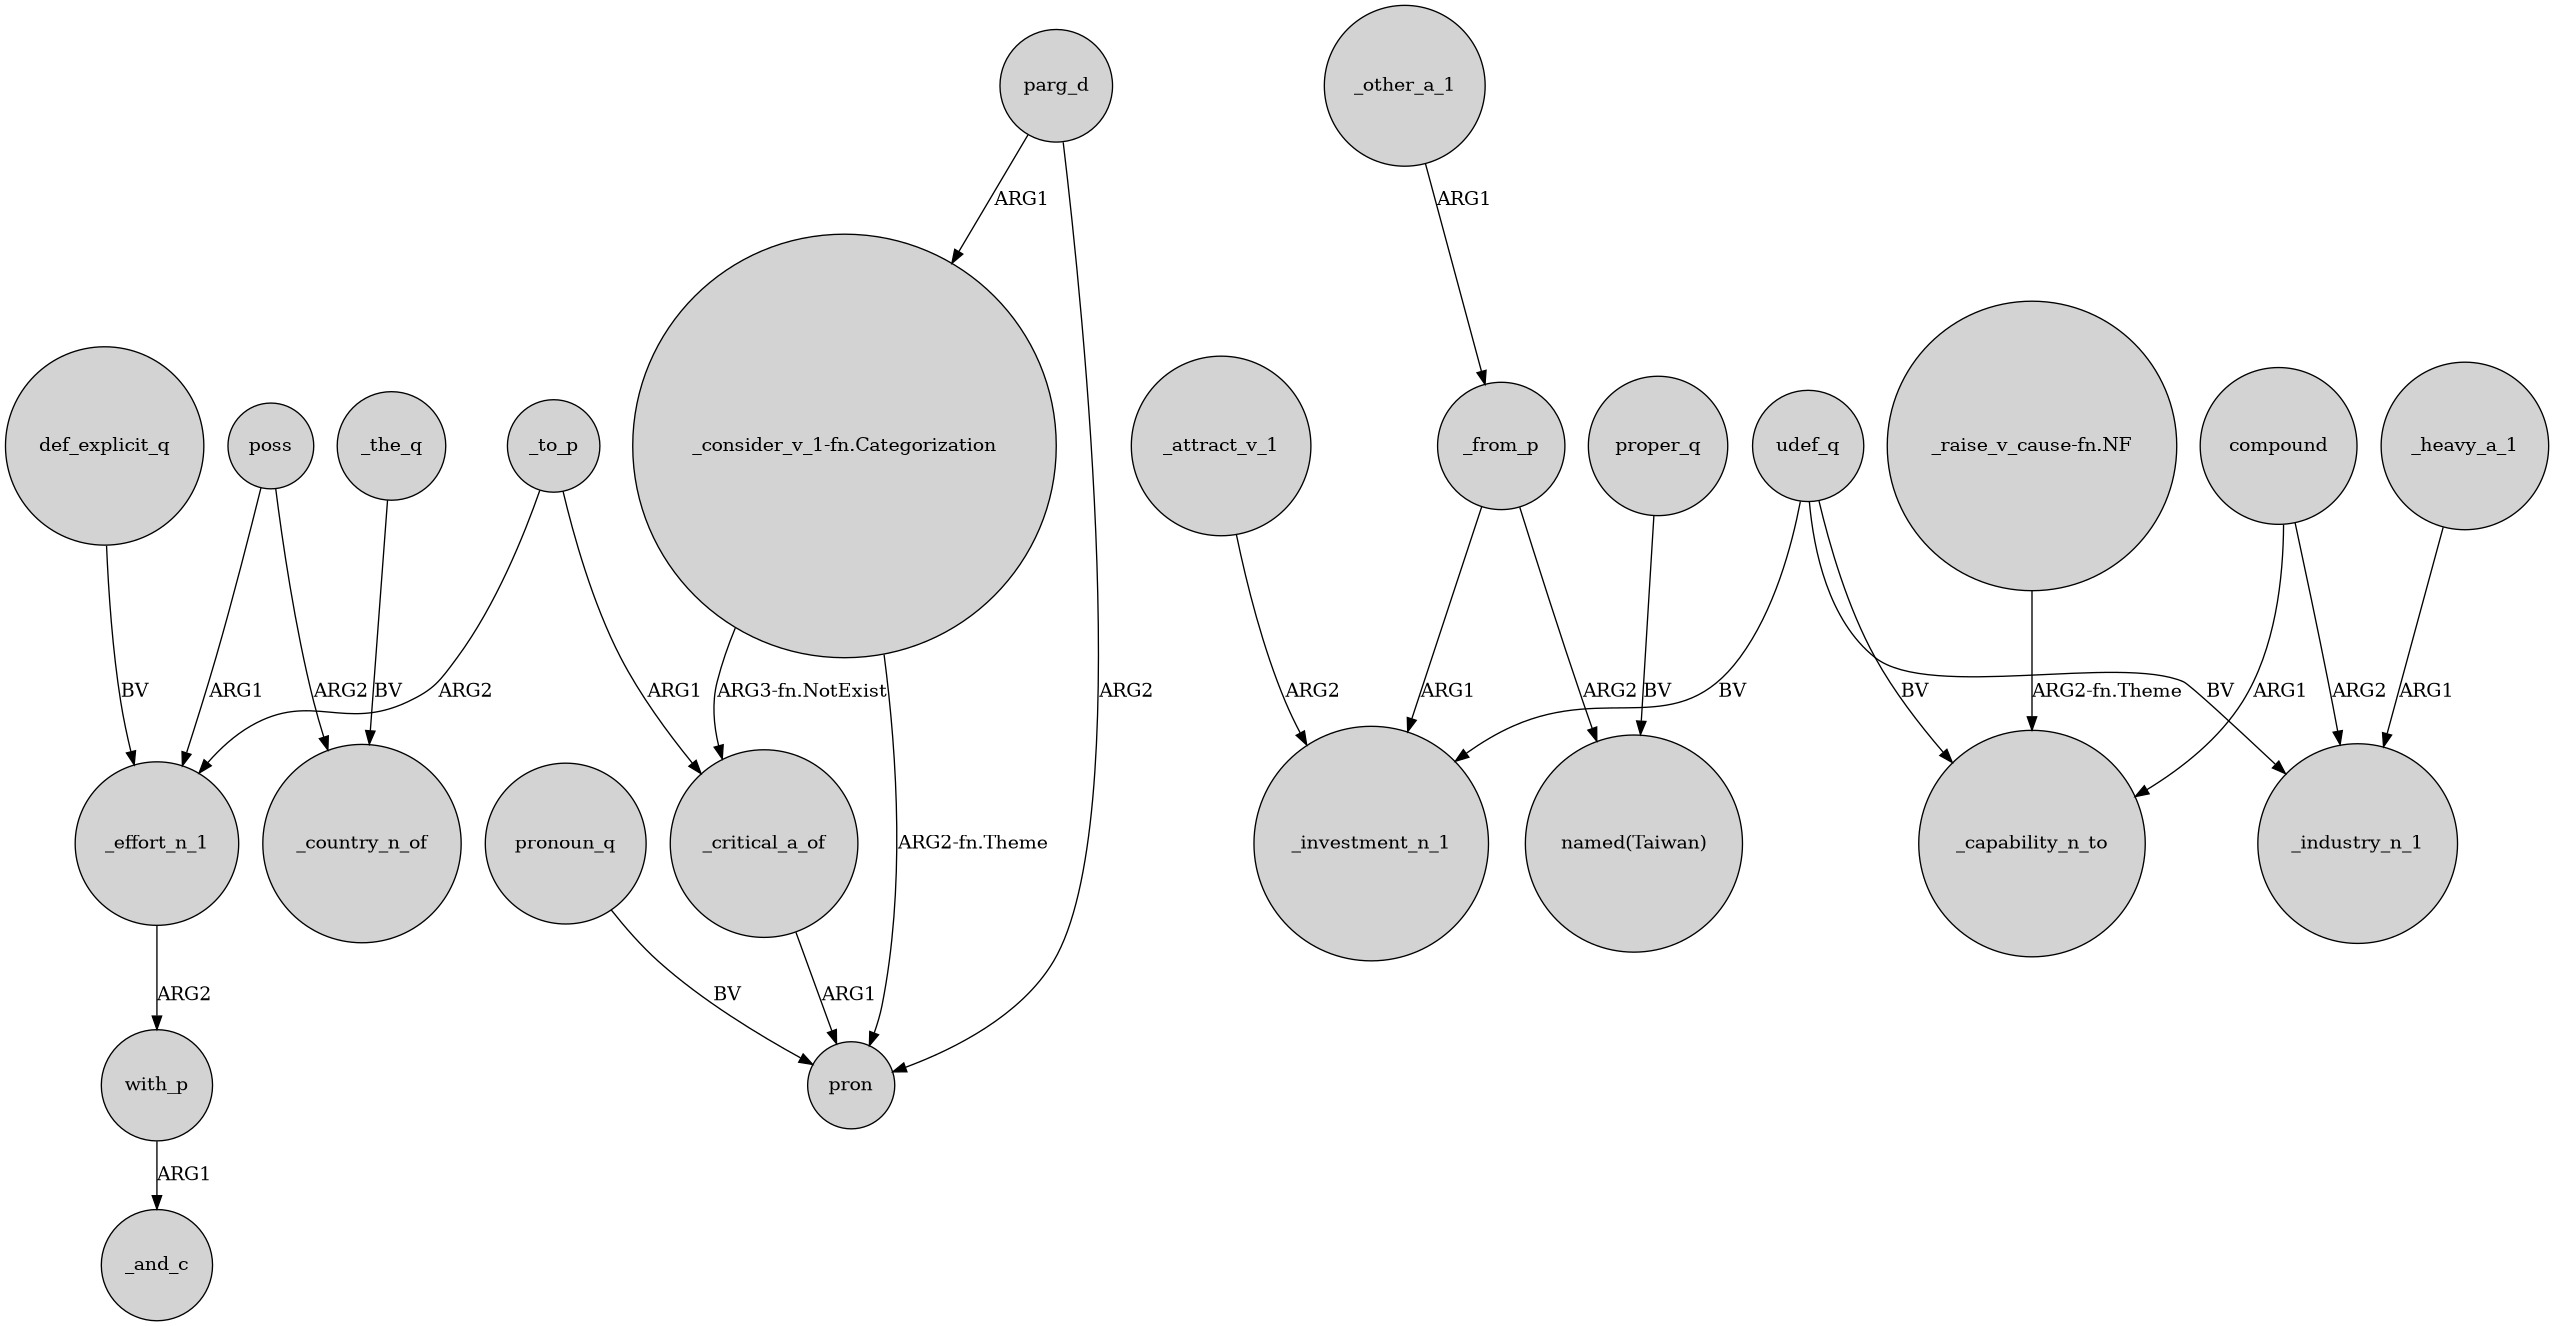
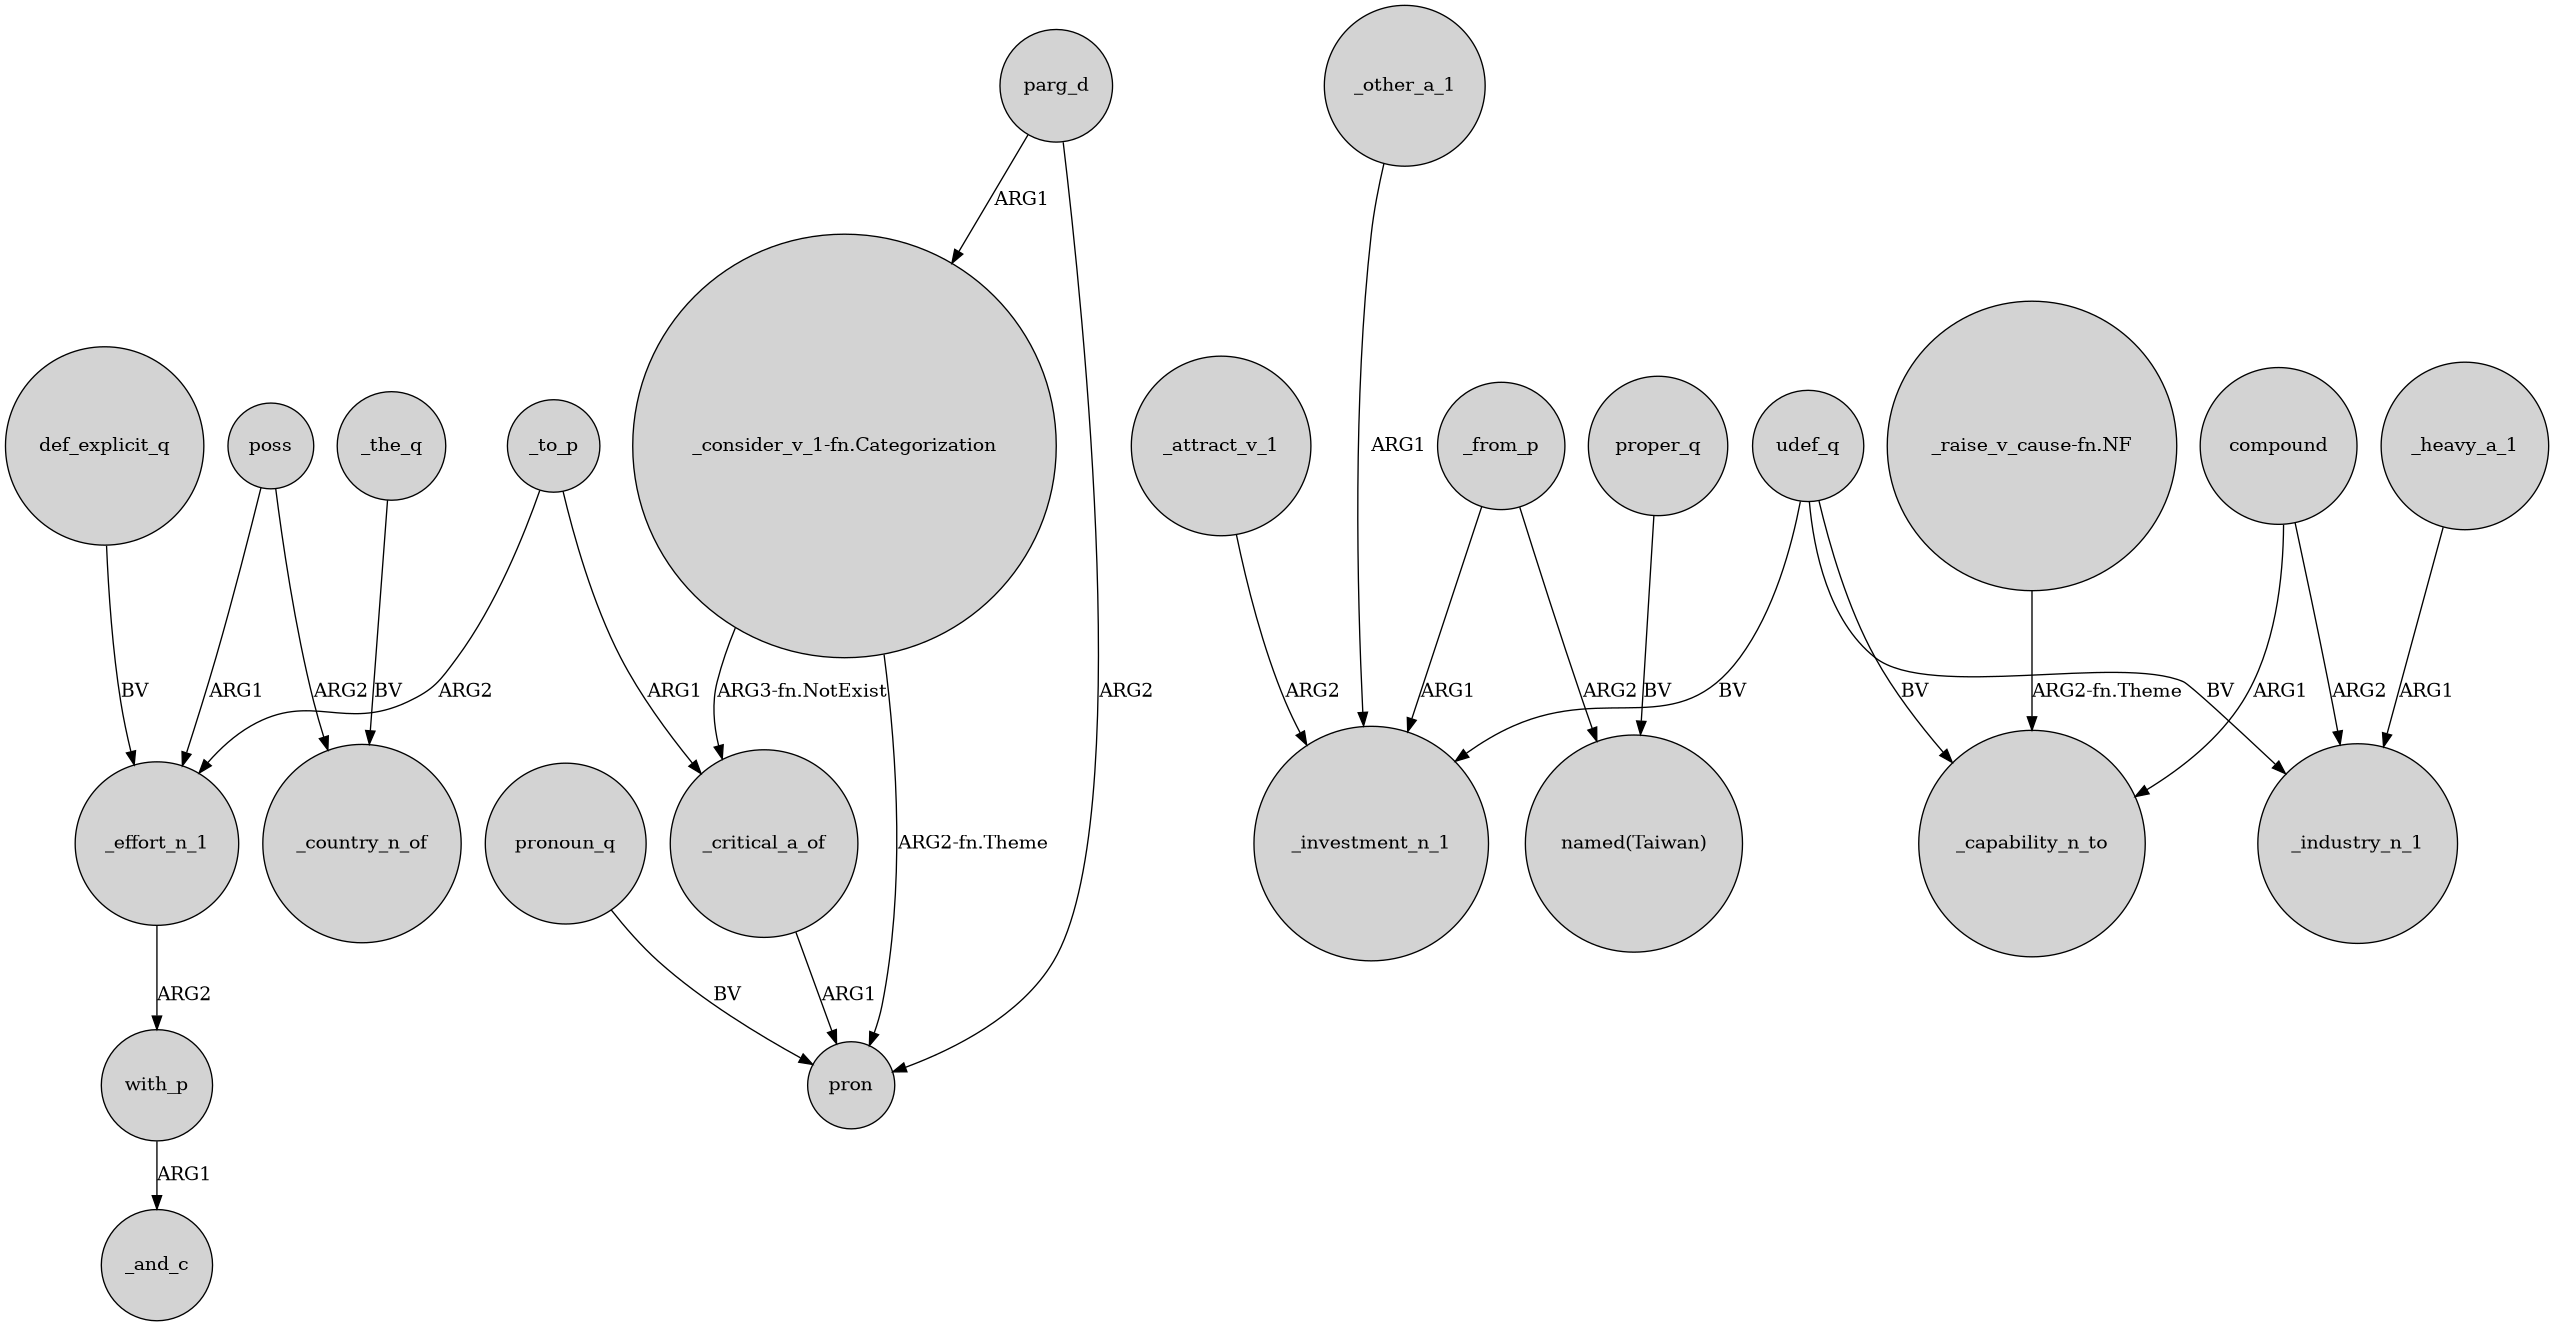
(1453, 267) -> (1359, 437)
